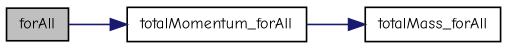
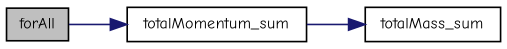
(217, 24) -> (217, 24)
(433, 24) -> (433, 24)
